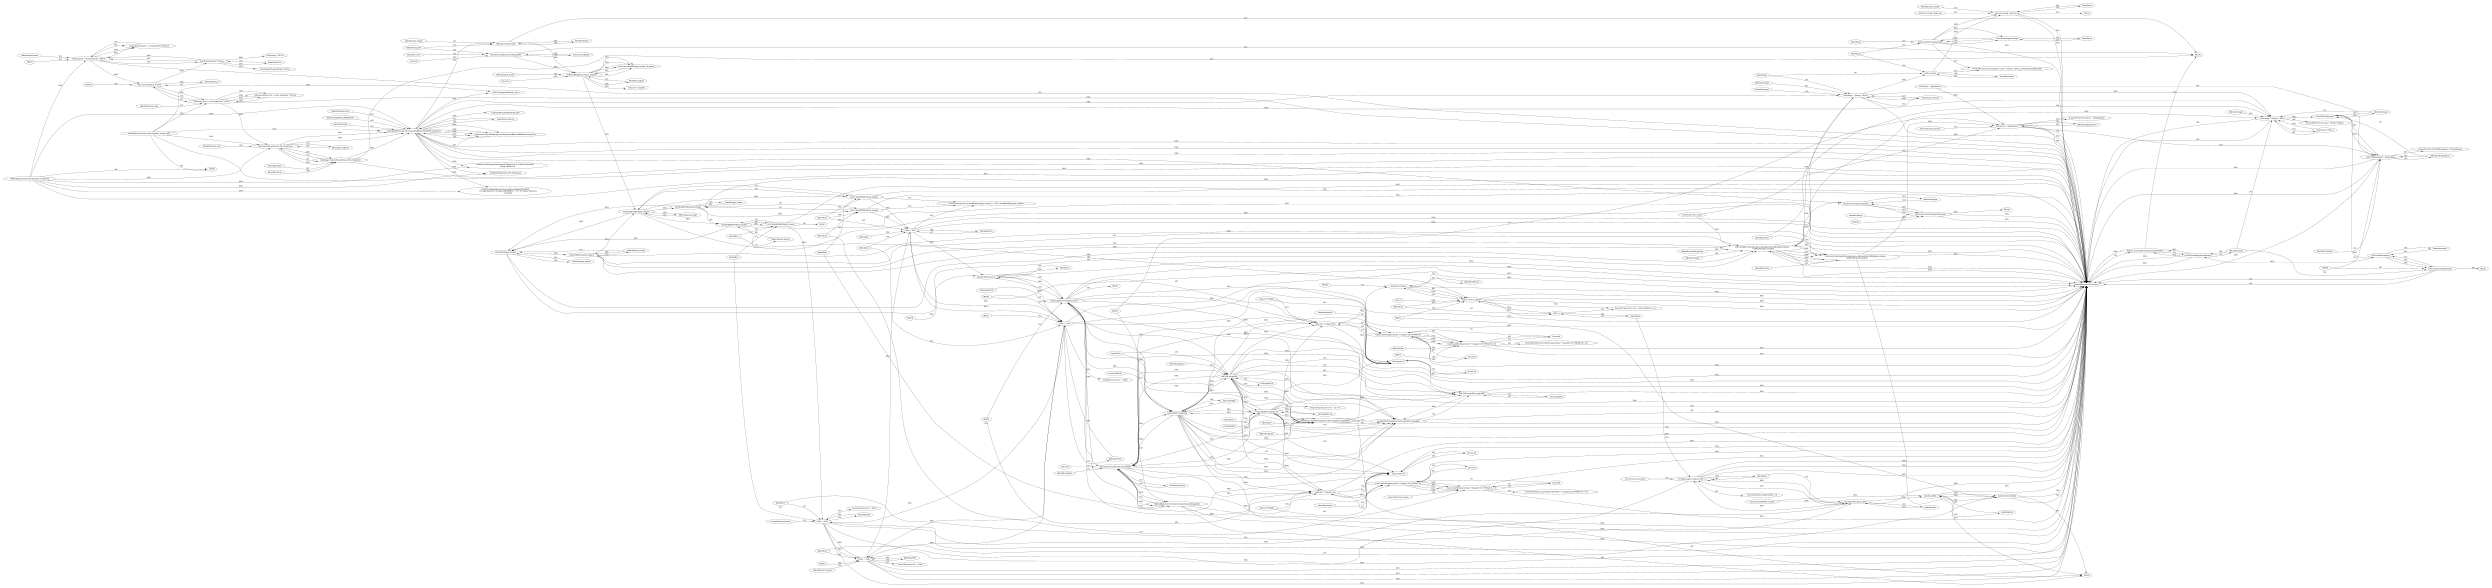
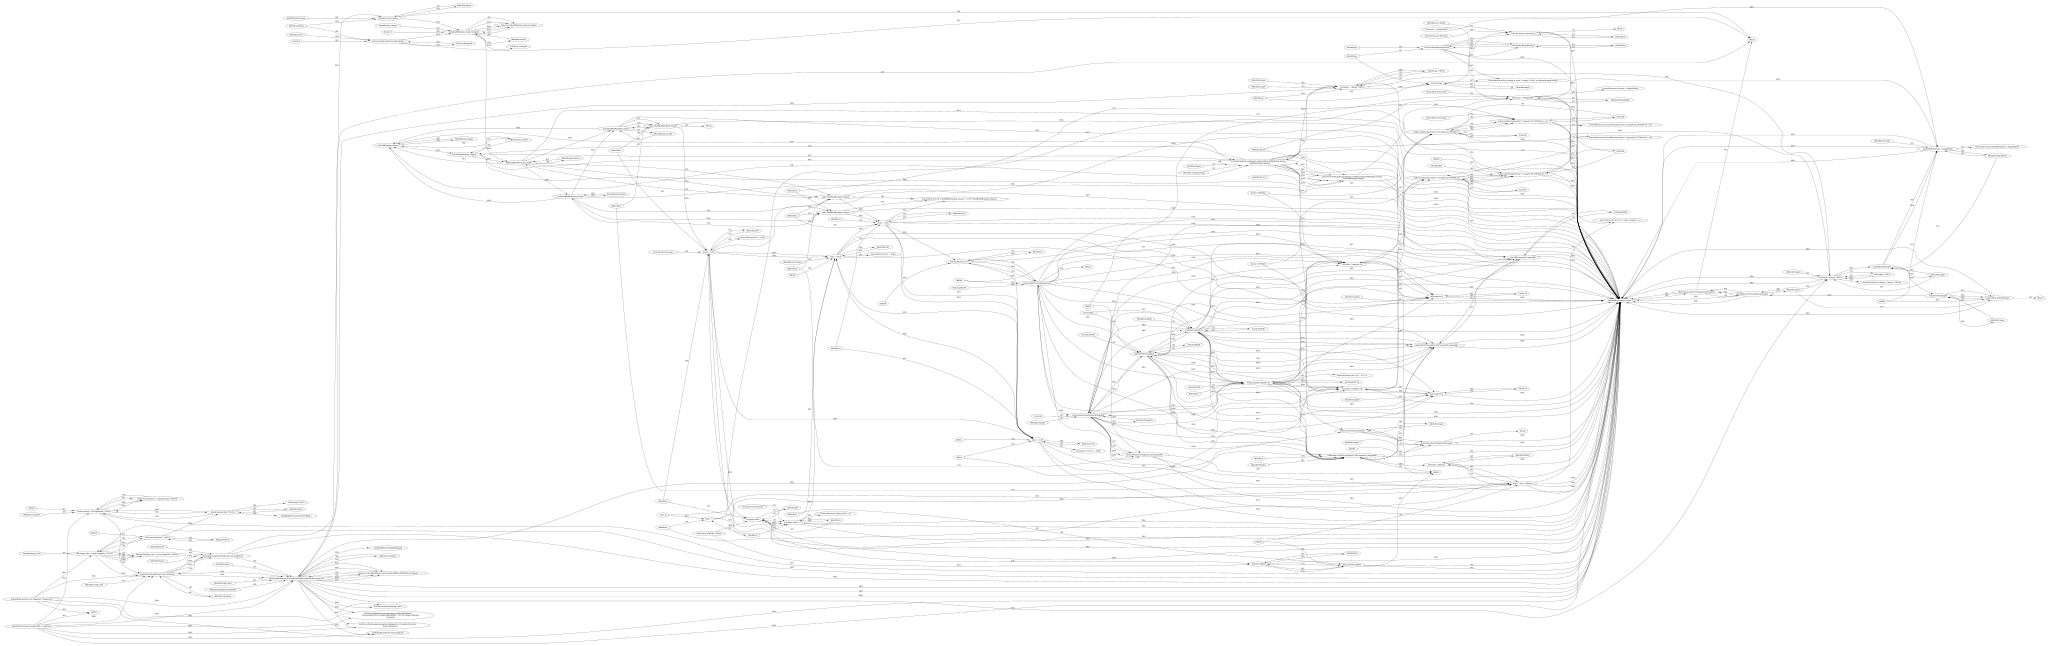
(113, 75) -> (120, 543)
(1692, 215) -> none
(2198, 255) -> (1752, 294)
(1325, 285) -> none
(1517, 314) -> (685, 517)
(1692, 479) -> (792, 523)
(1856, 502) -> (753, 520)
(1177, 504) -> (1144, 455)
(1709, 527) -> none
